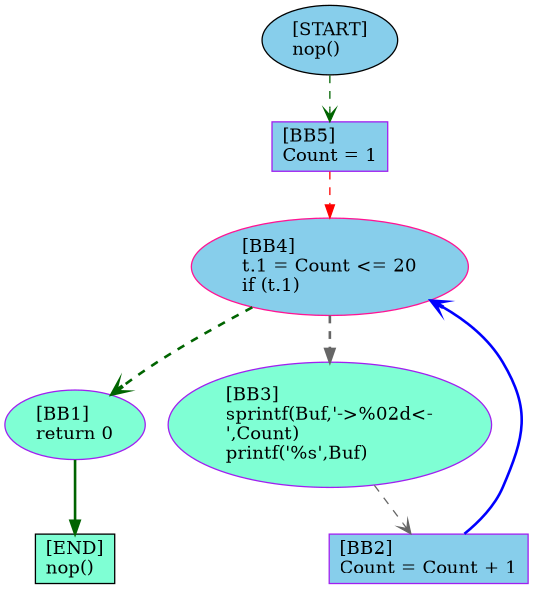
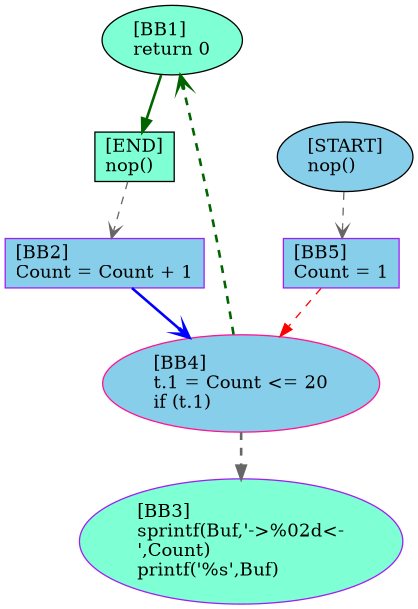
(330, 92) -> (343, 209)
(75, 425) -> (172, 40)
(389, 504) -> (121, 204)
